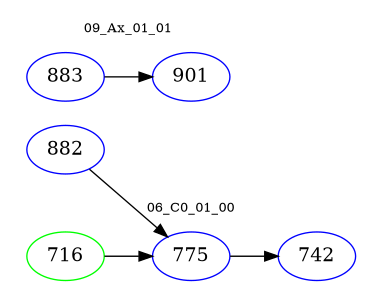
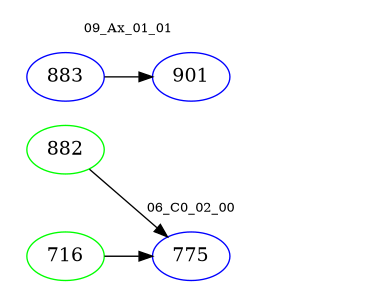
(66, 150) -> (66, 150)
(191, 208) -> (191, 208)
(317, 256) -> none
